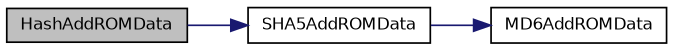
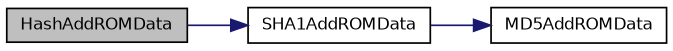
(339, 25) -> (339, 25)
(579, 25) -> (579, 25)
